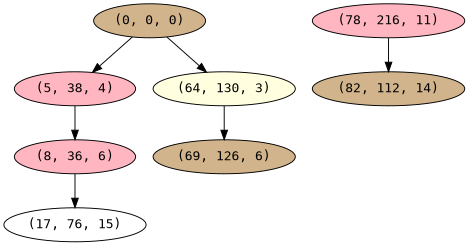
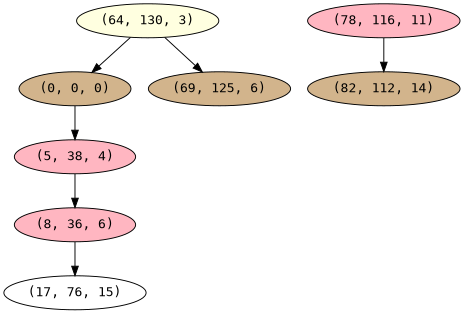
(389, 21) -> (384, 21)
(183, 51) -> (115, 52)
(224, 157) -> (219, 89)
